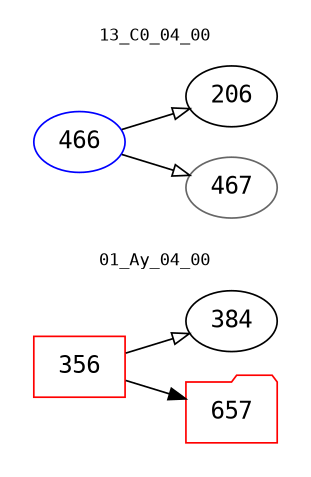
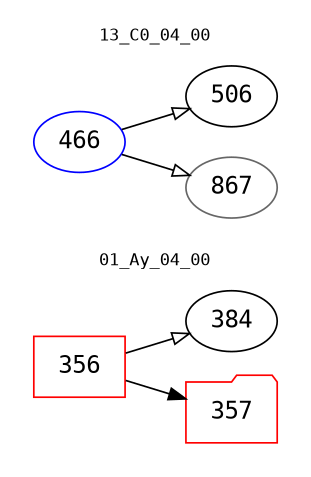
(232, 96) -> (232, 96)
(232, 188) -> (232, 188)
(232, 412) -> (232, 412)
